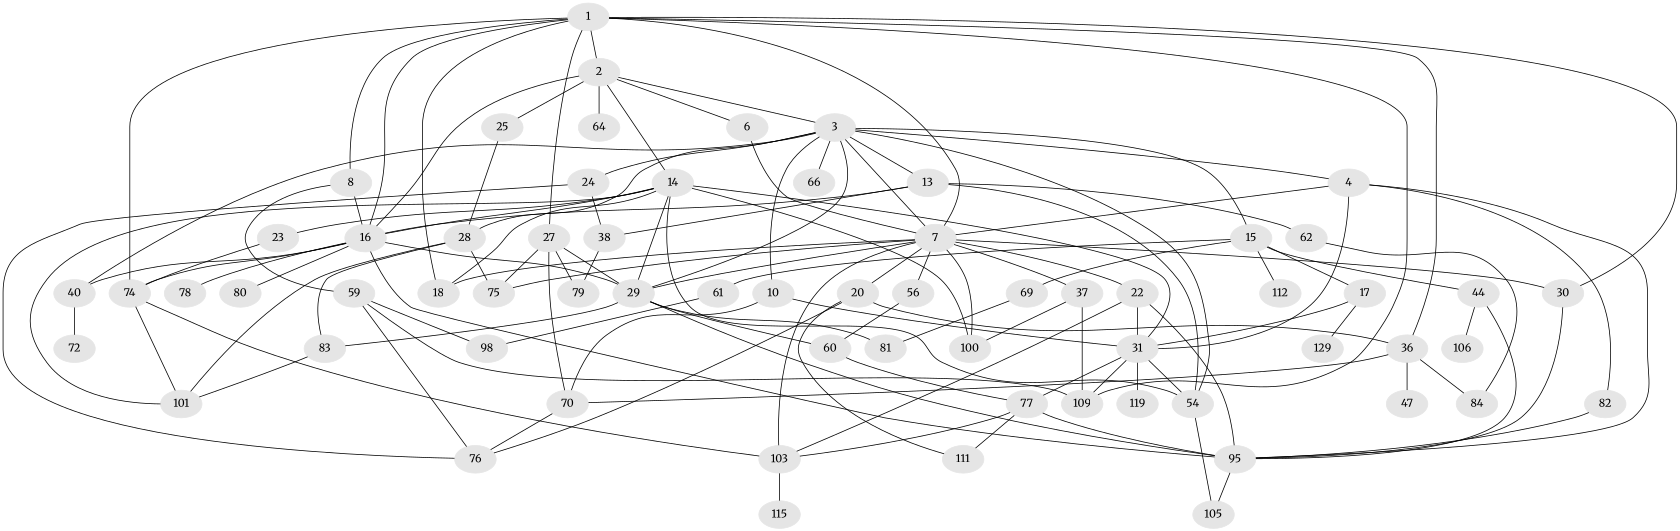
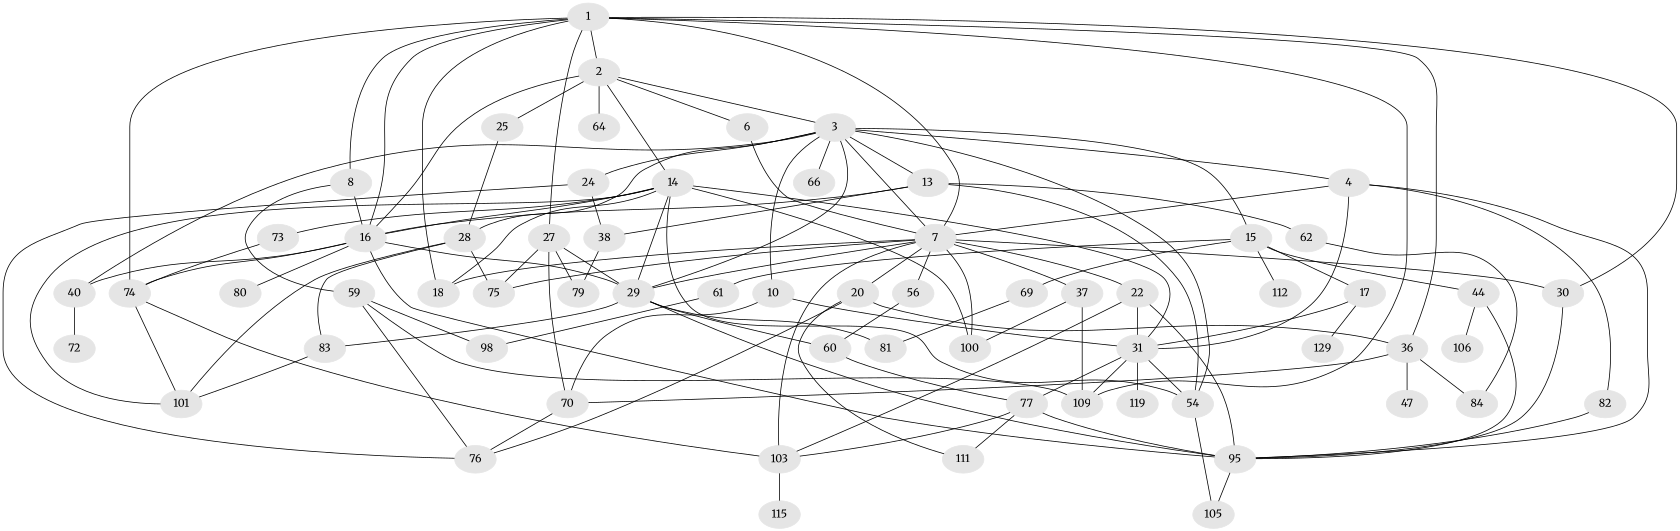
(278, 238) -> (278, 238)
(185, 293) -> none
